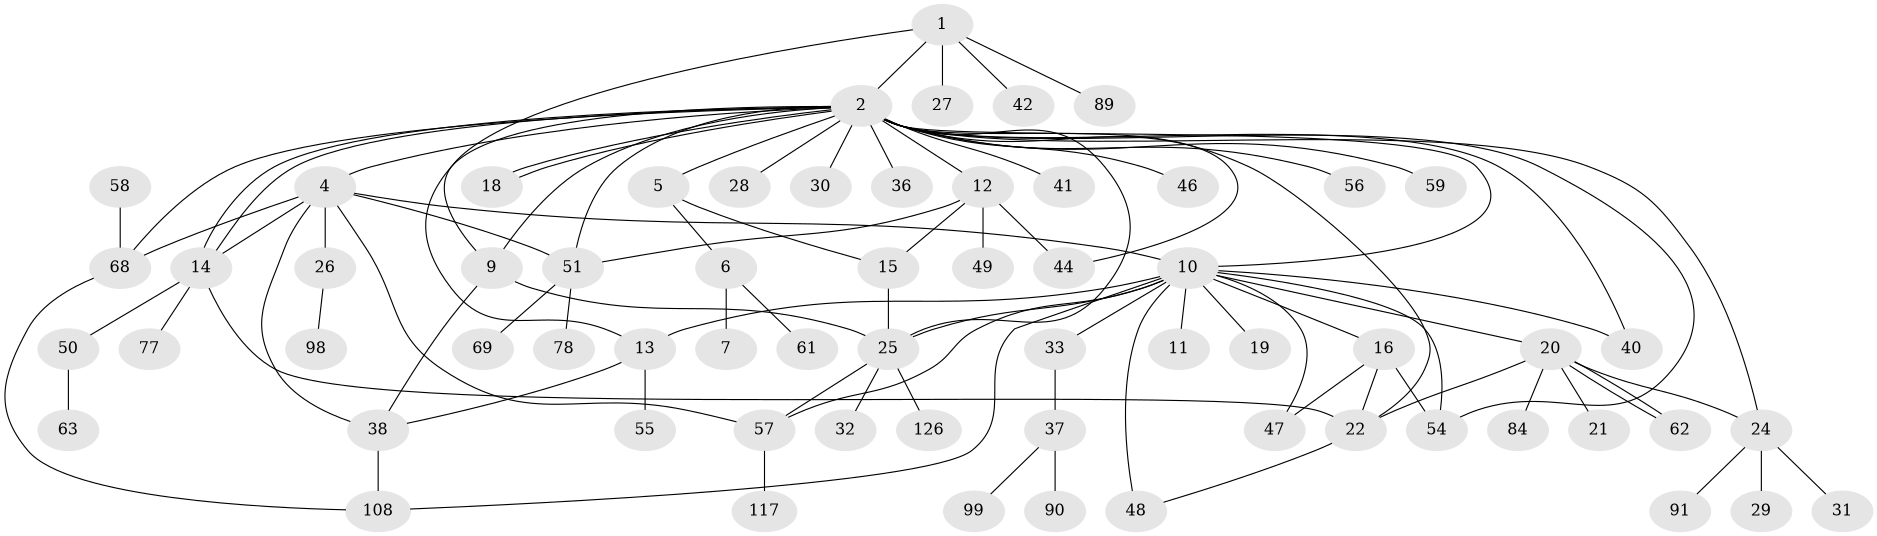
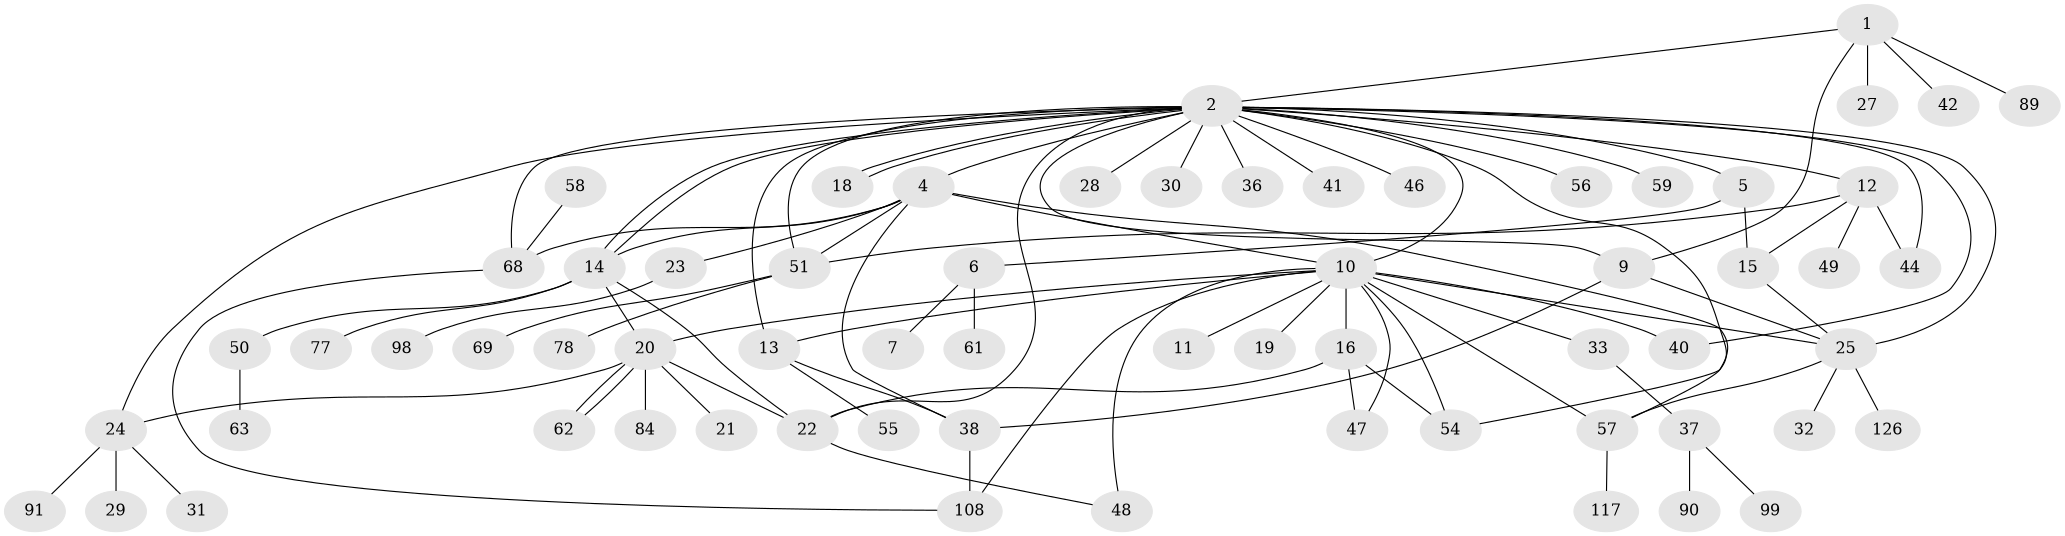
(325, 268) -> (676, 268)
none -> (622, 312)
